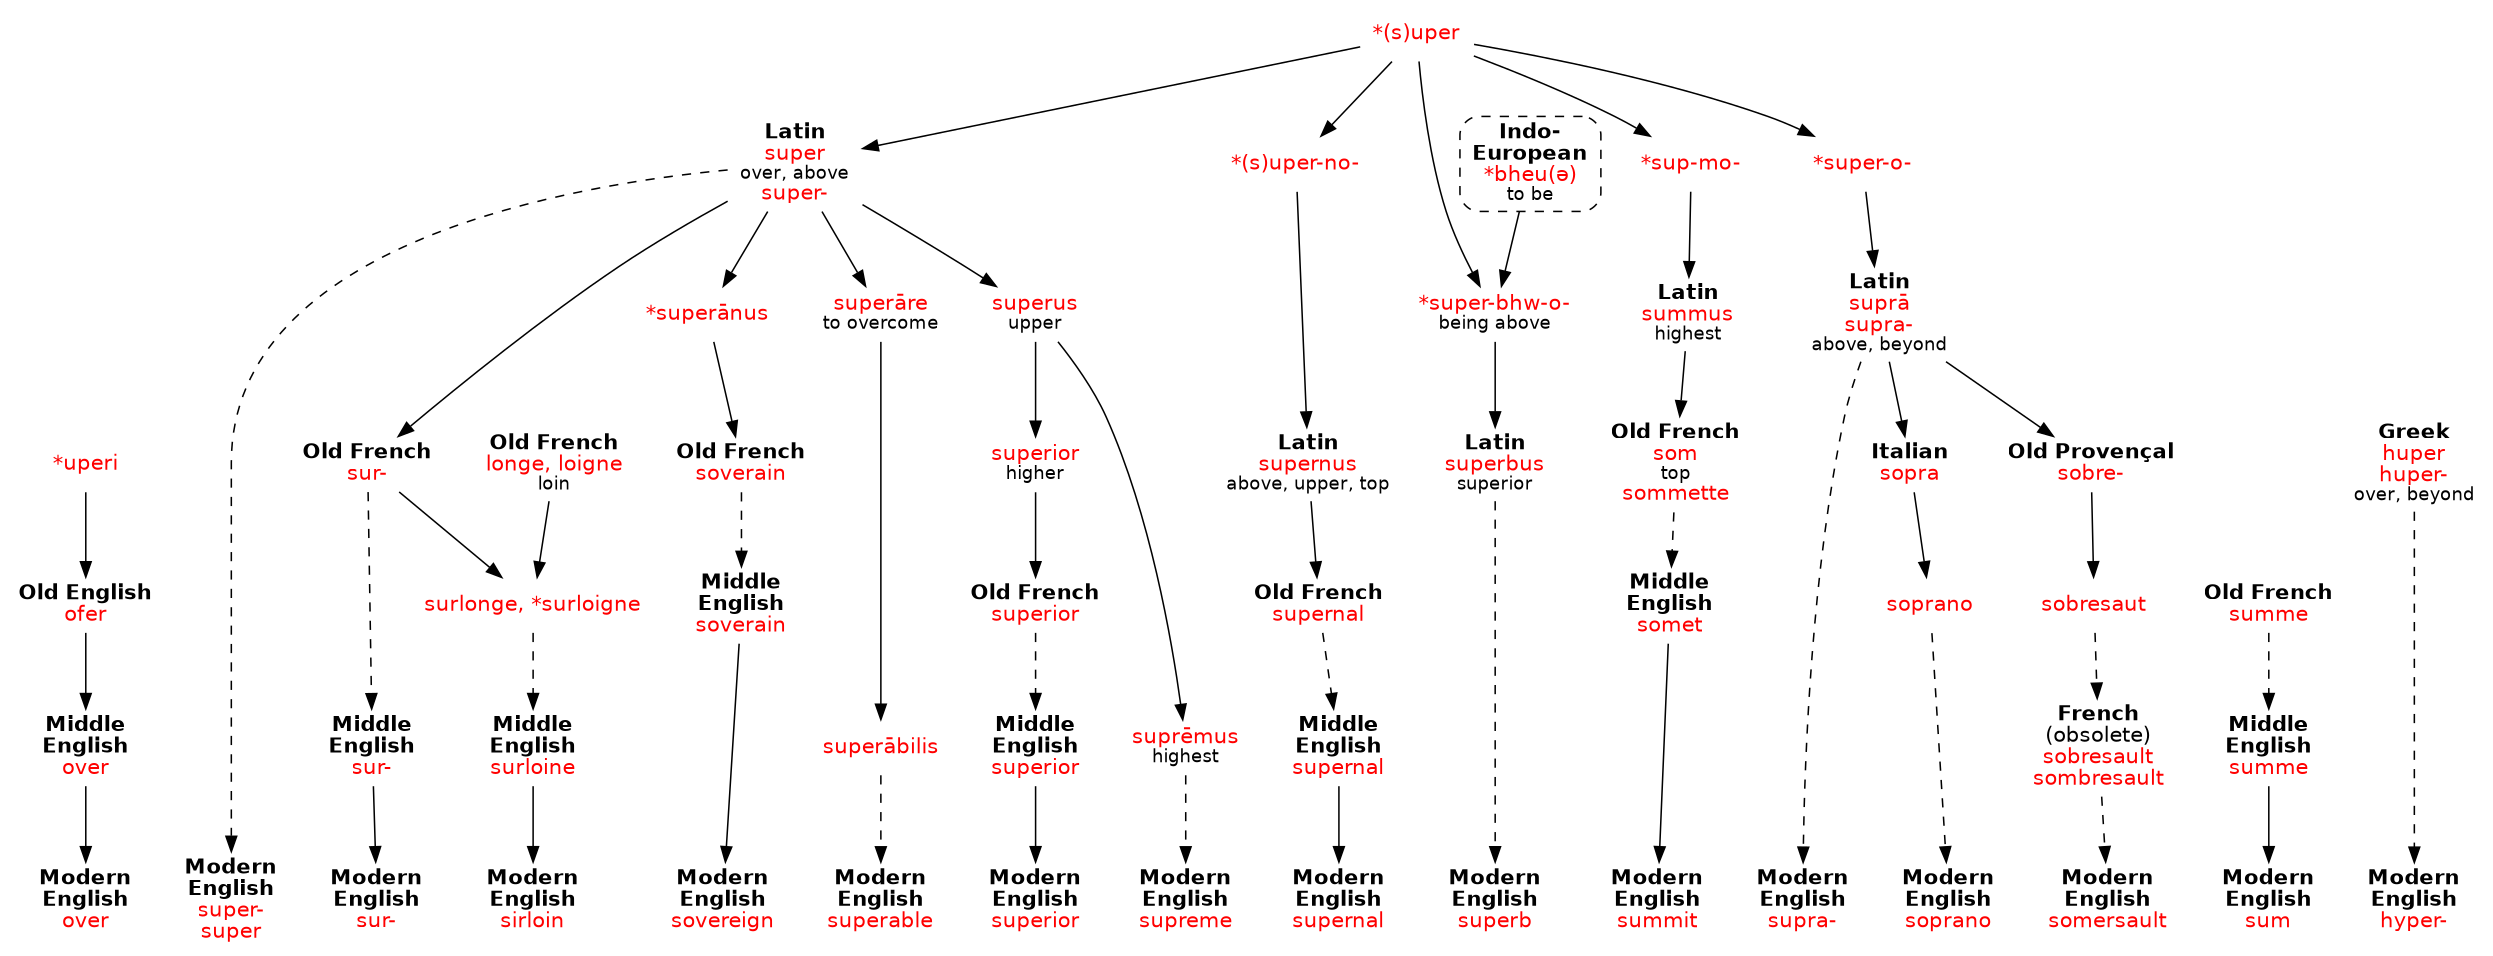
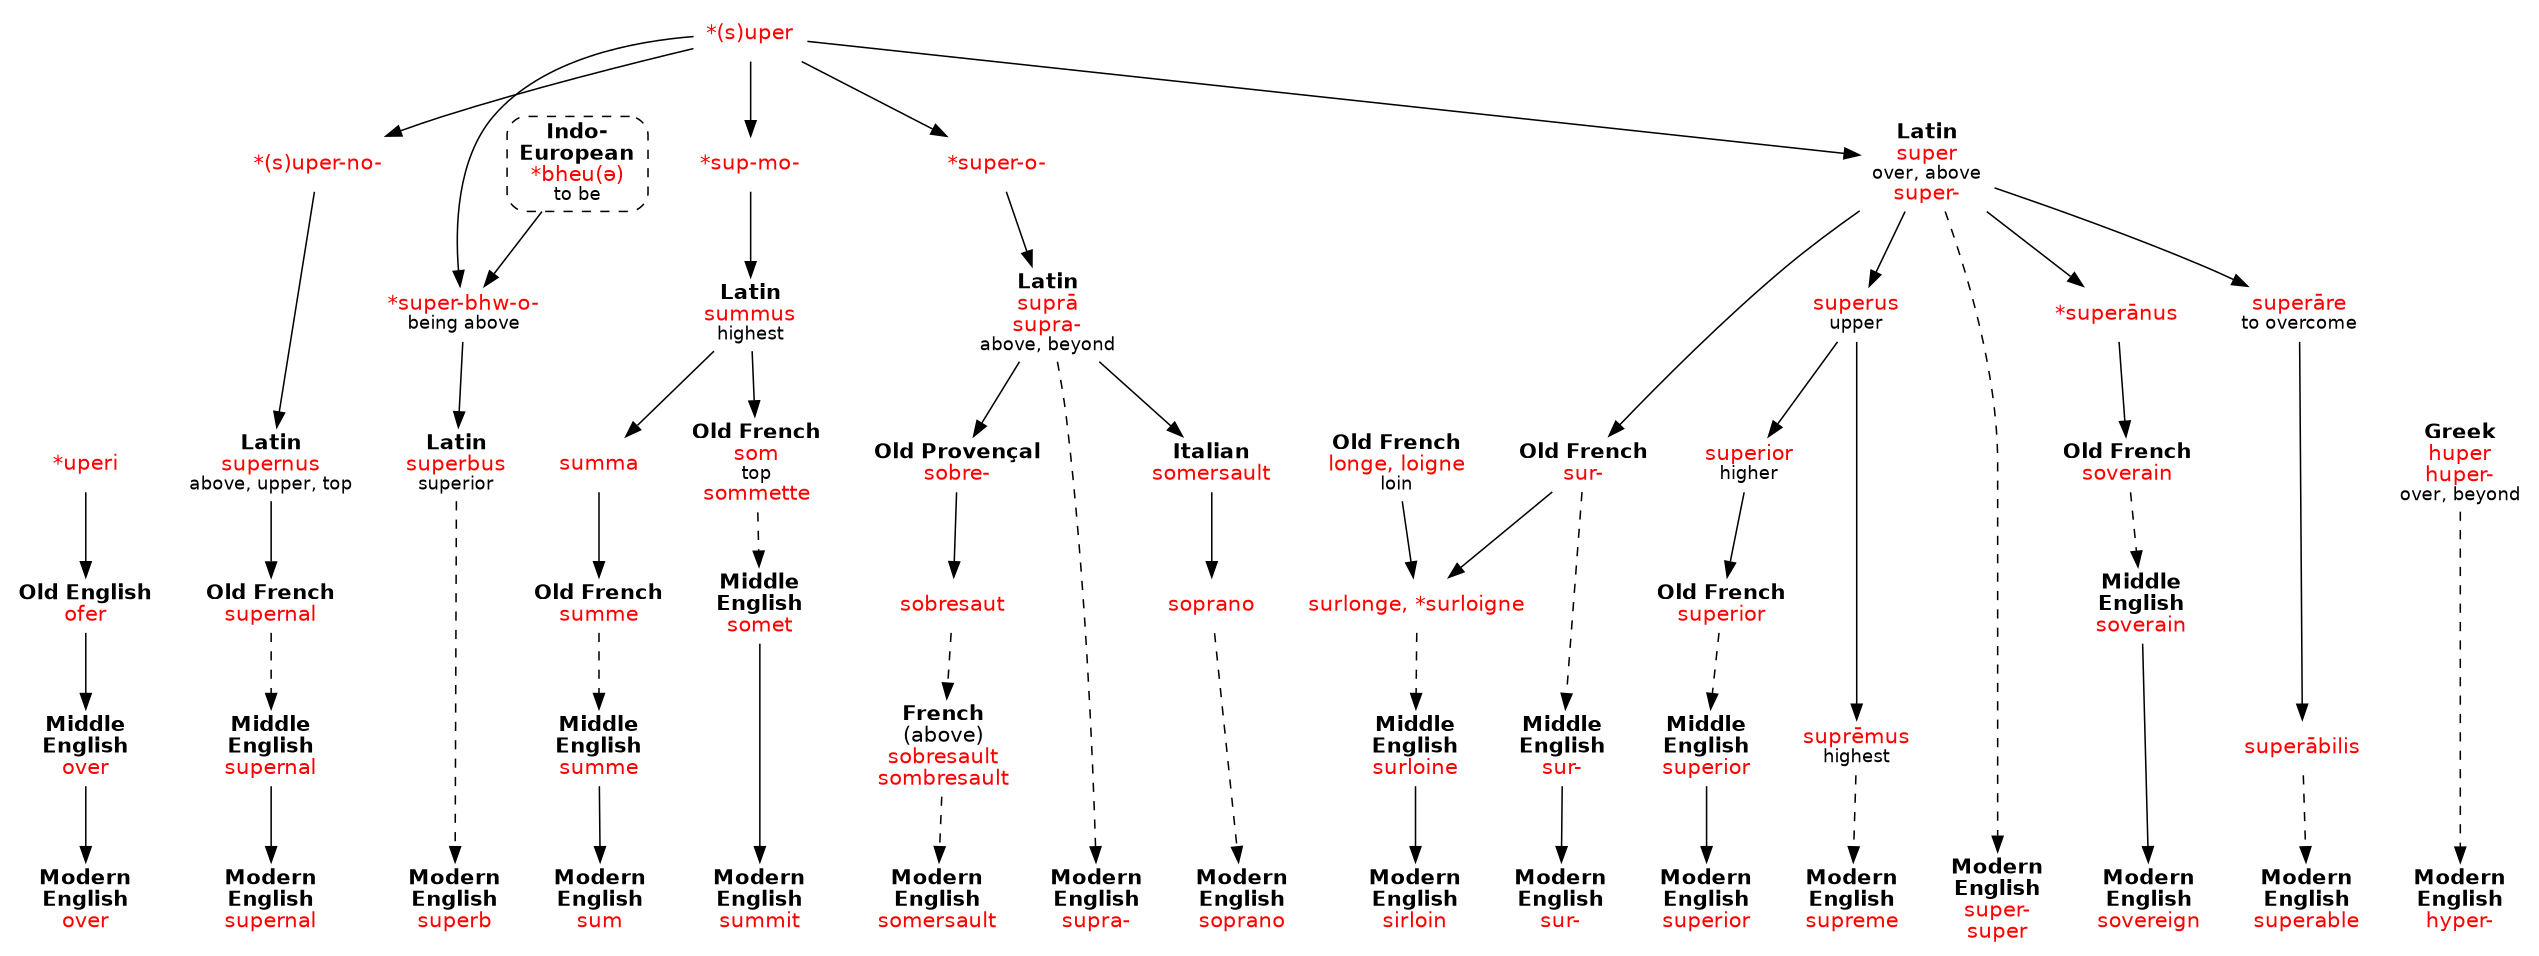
none -> (599, 464)
(1910, 473) -> (1212, 473)
(2099, 735) -> (944, 735)
